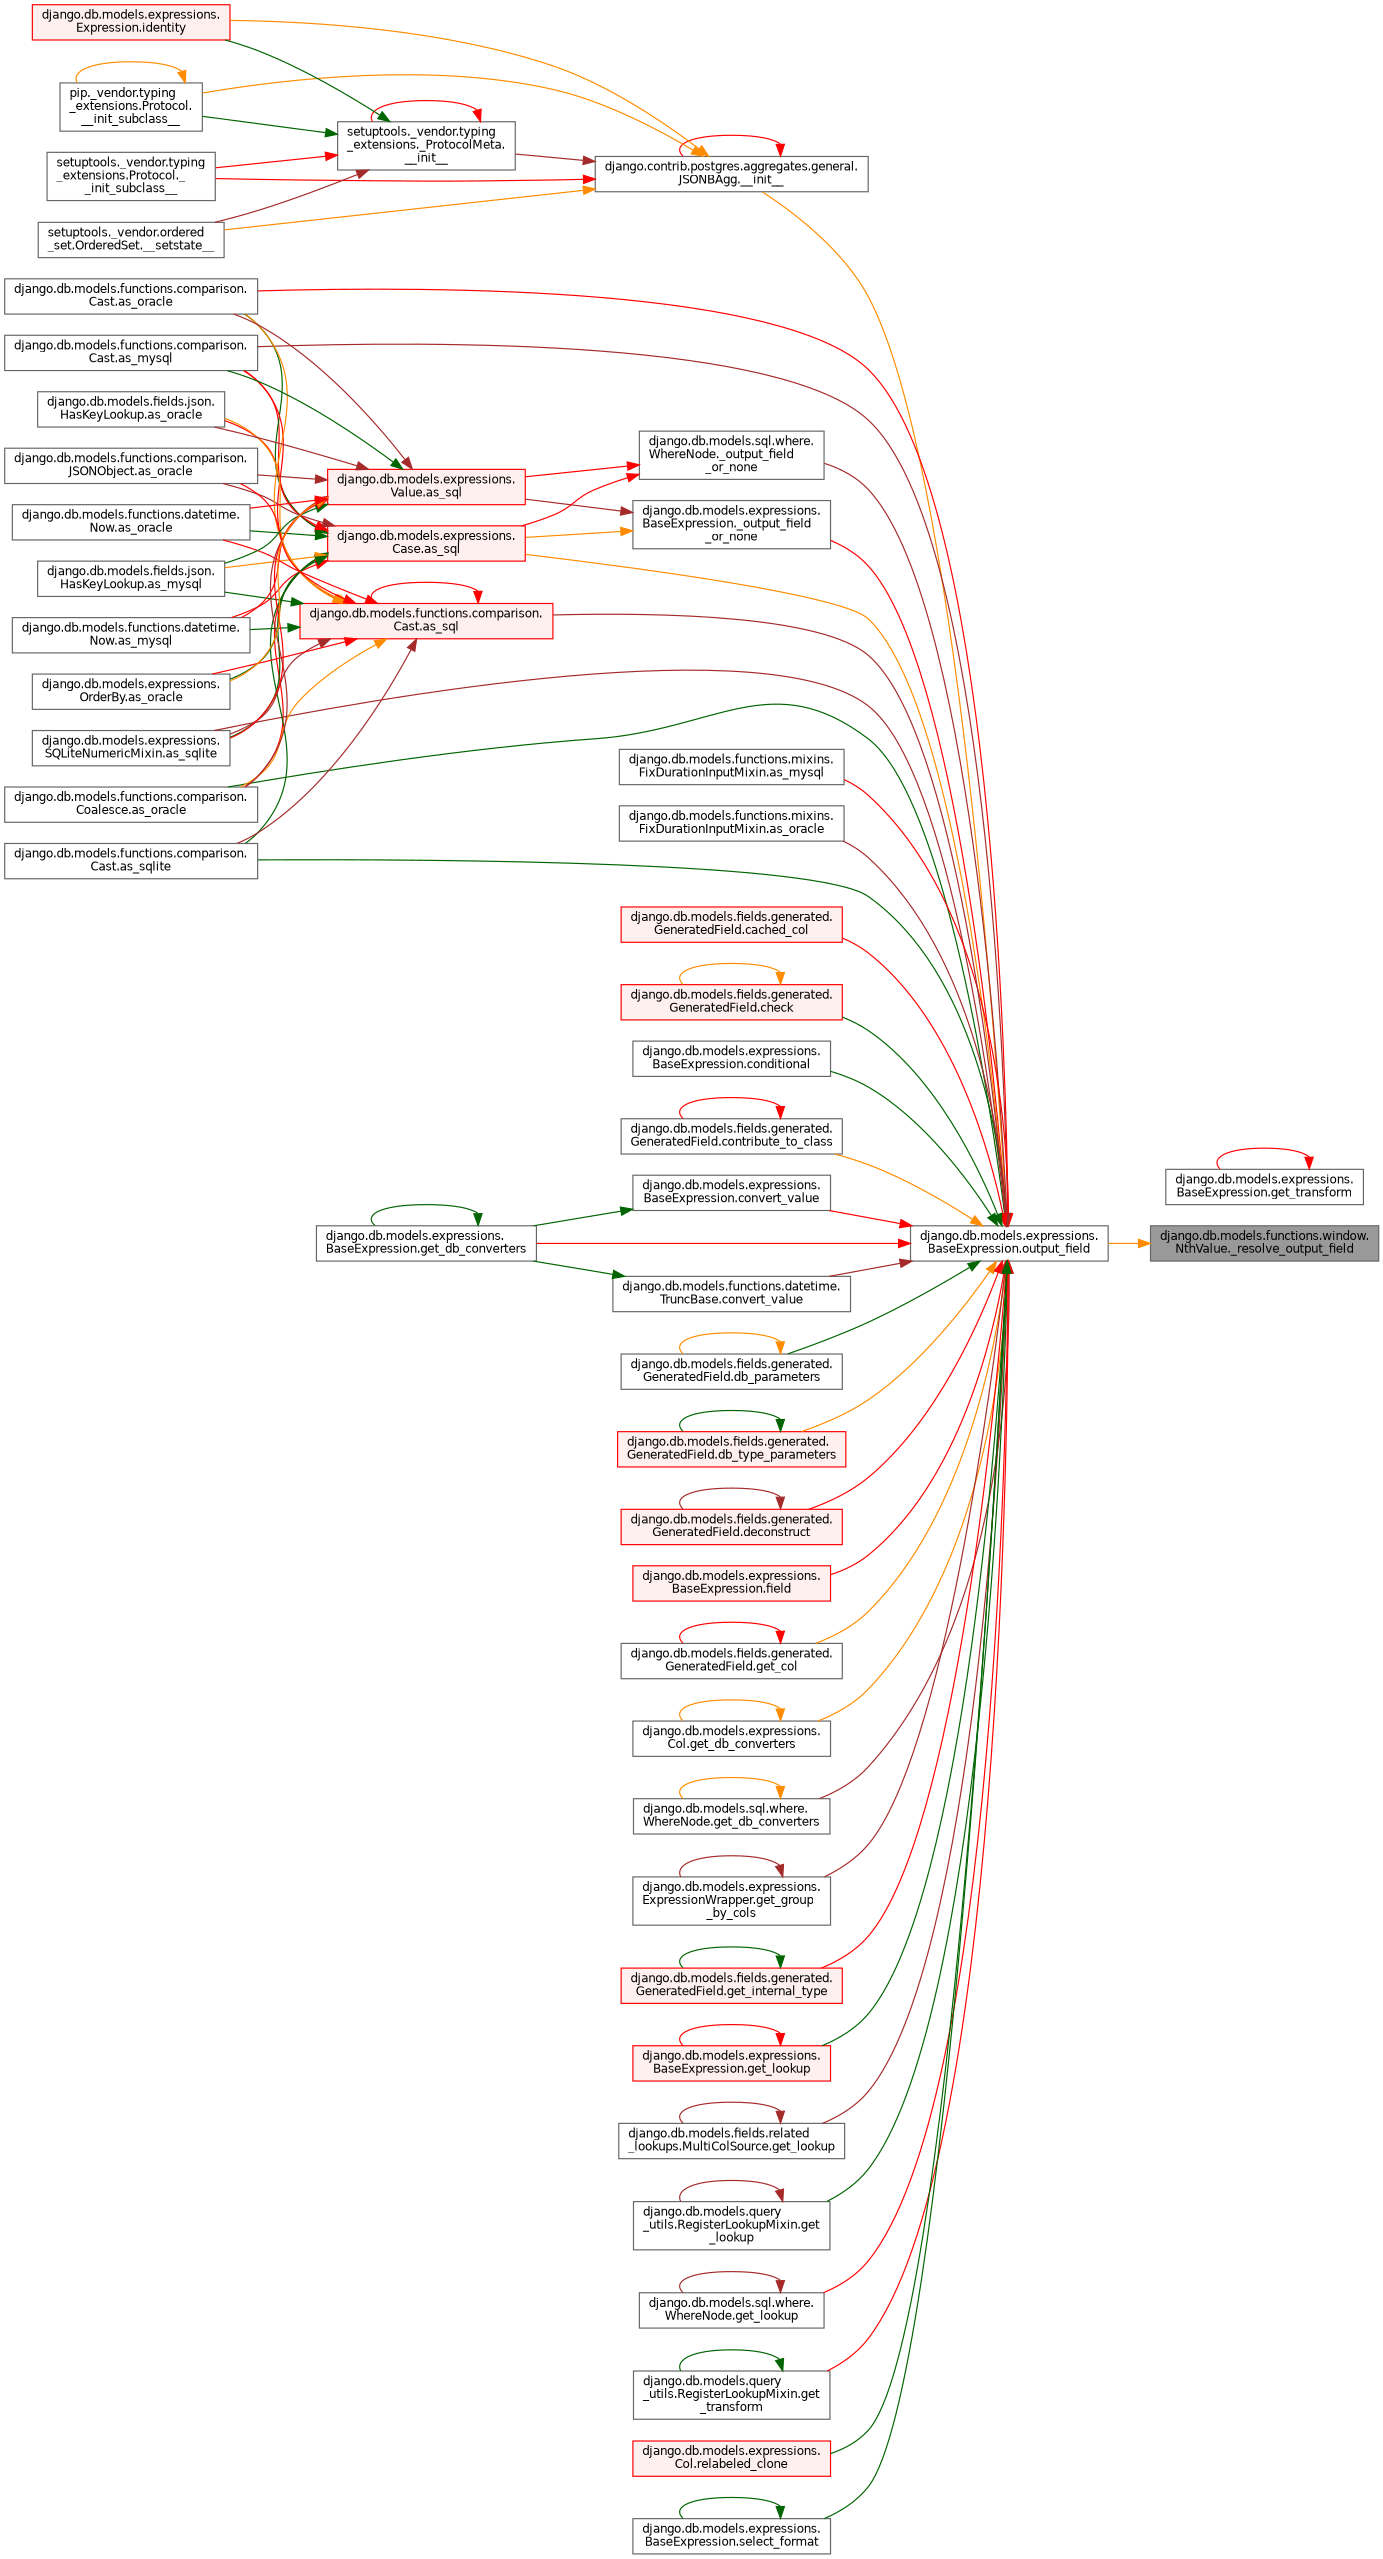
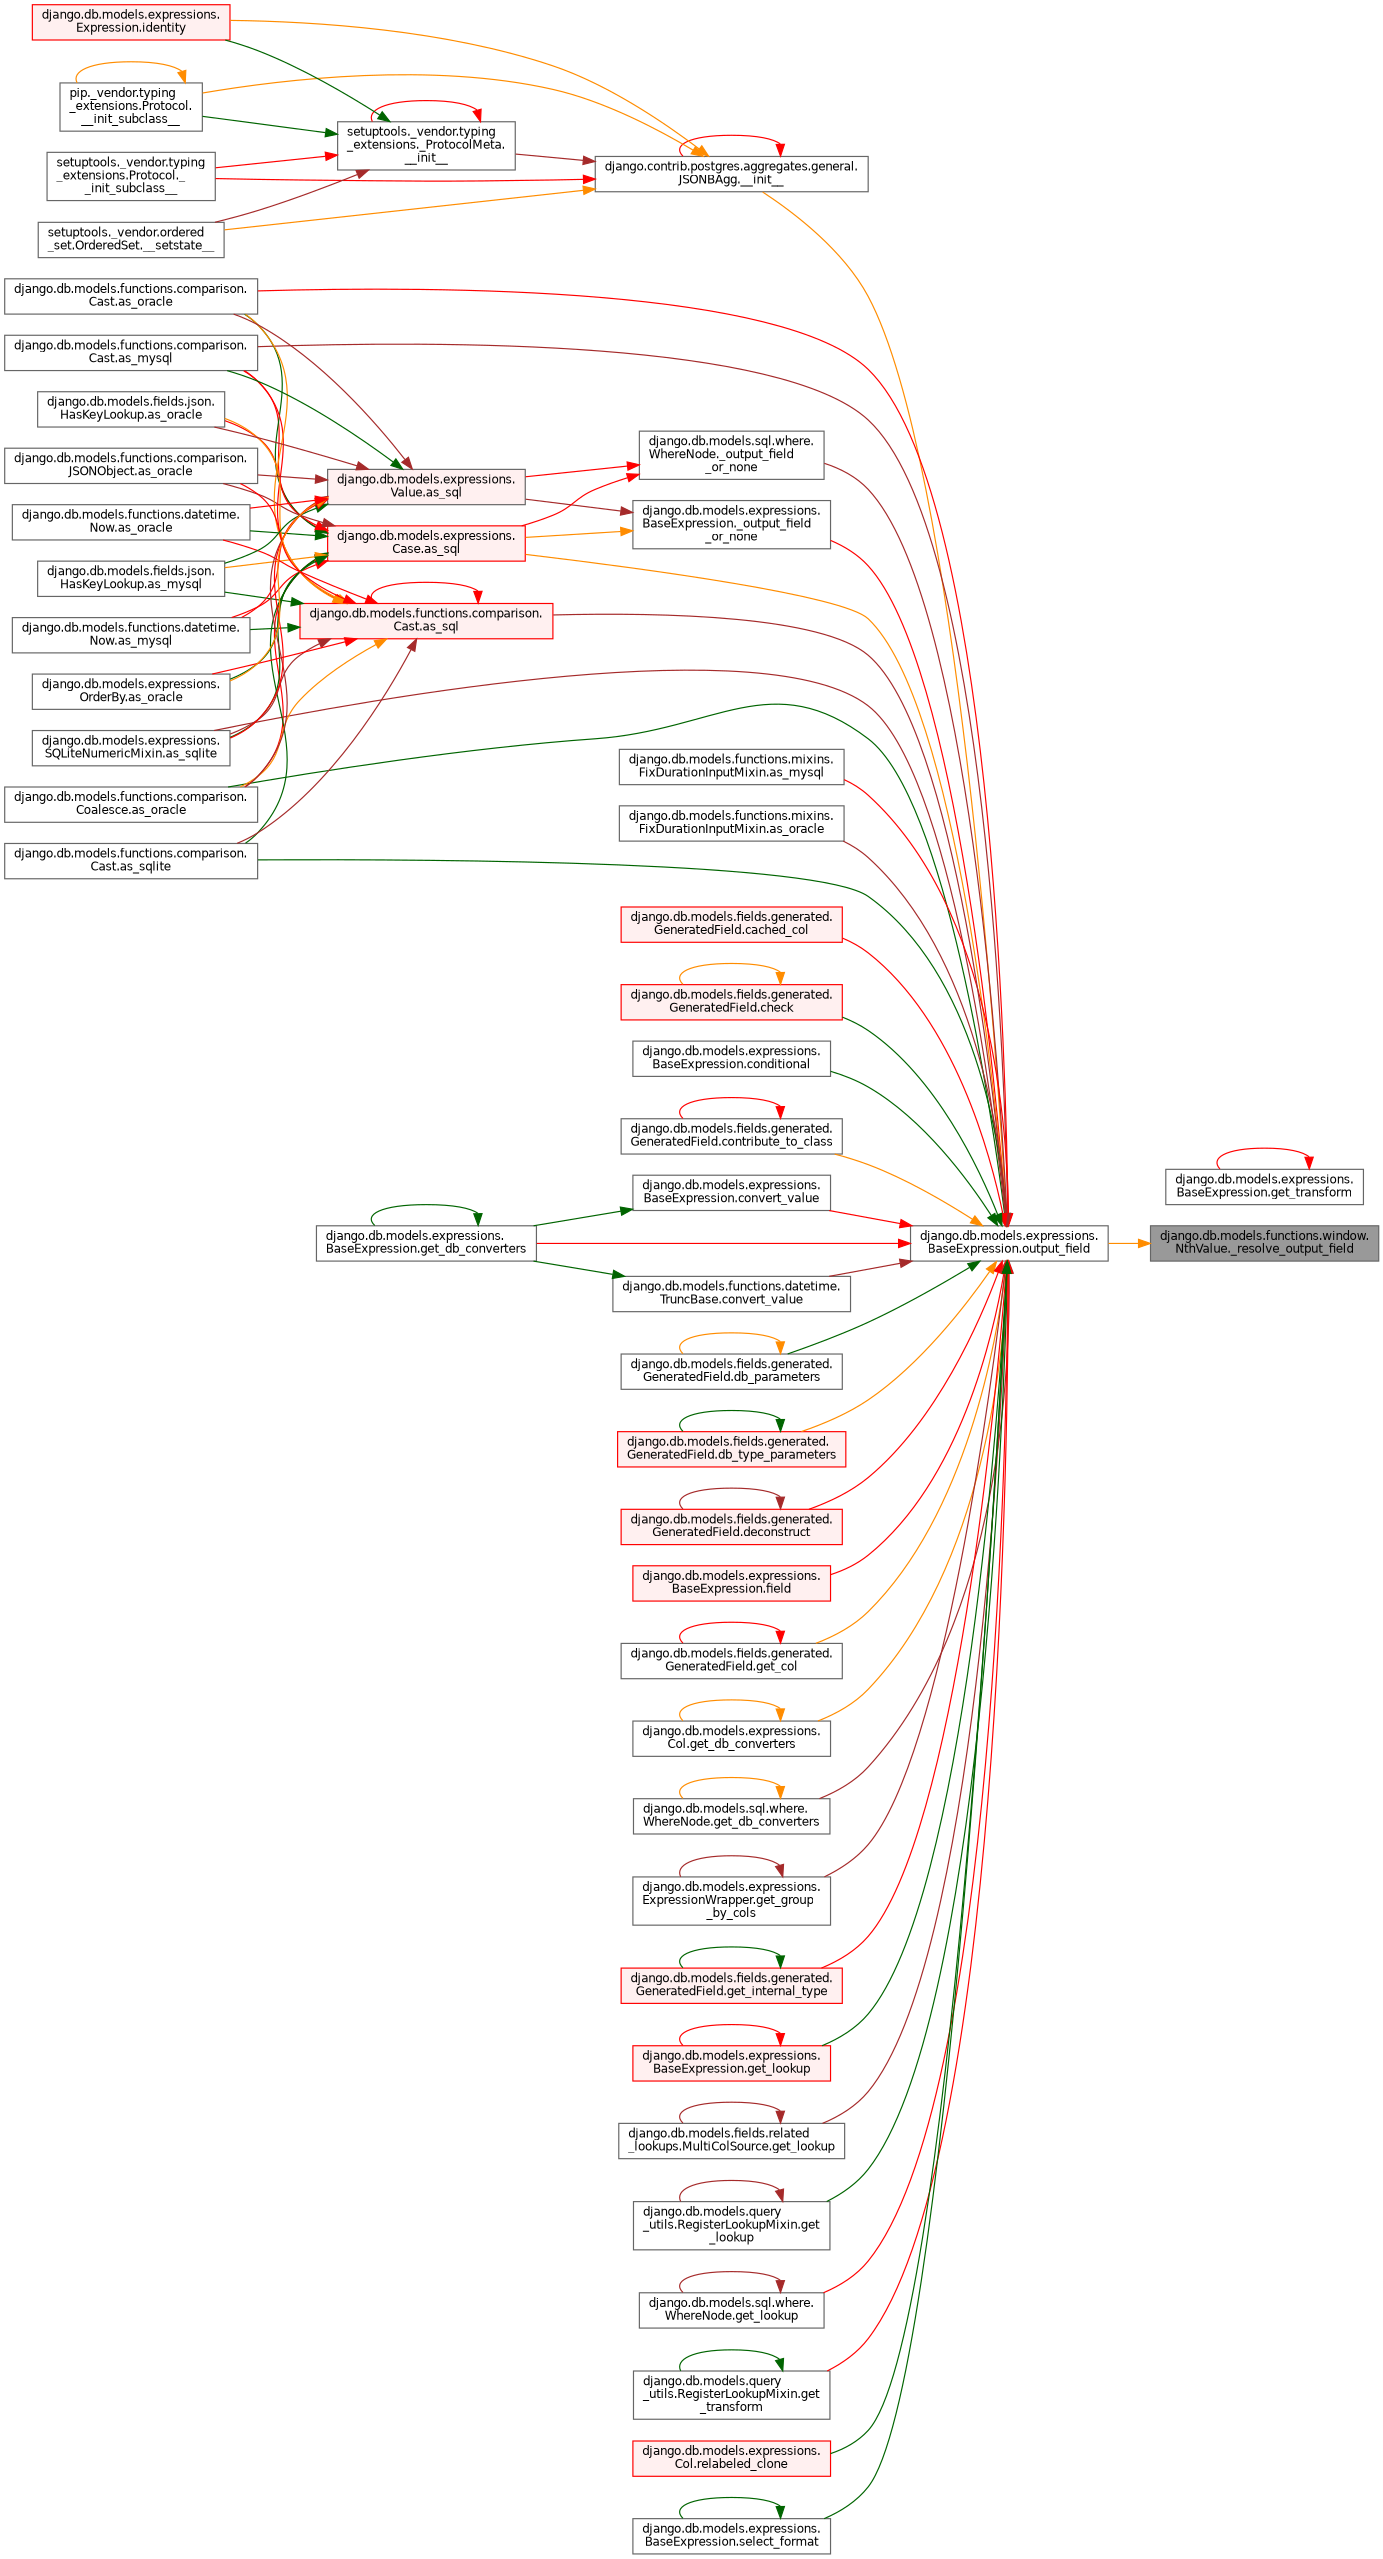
(426, 487) -> (426, 487)
